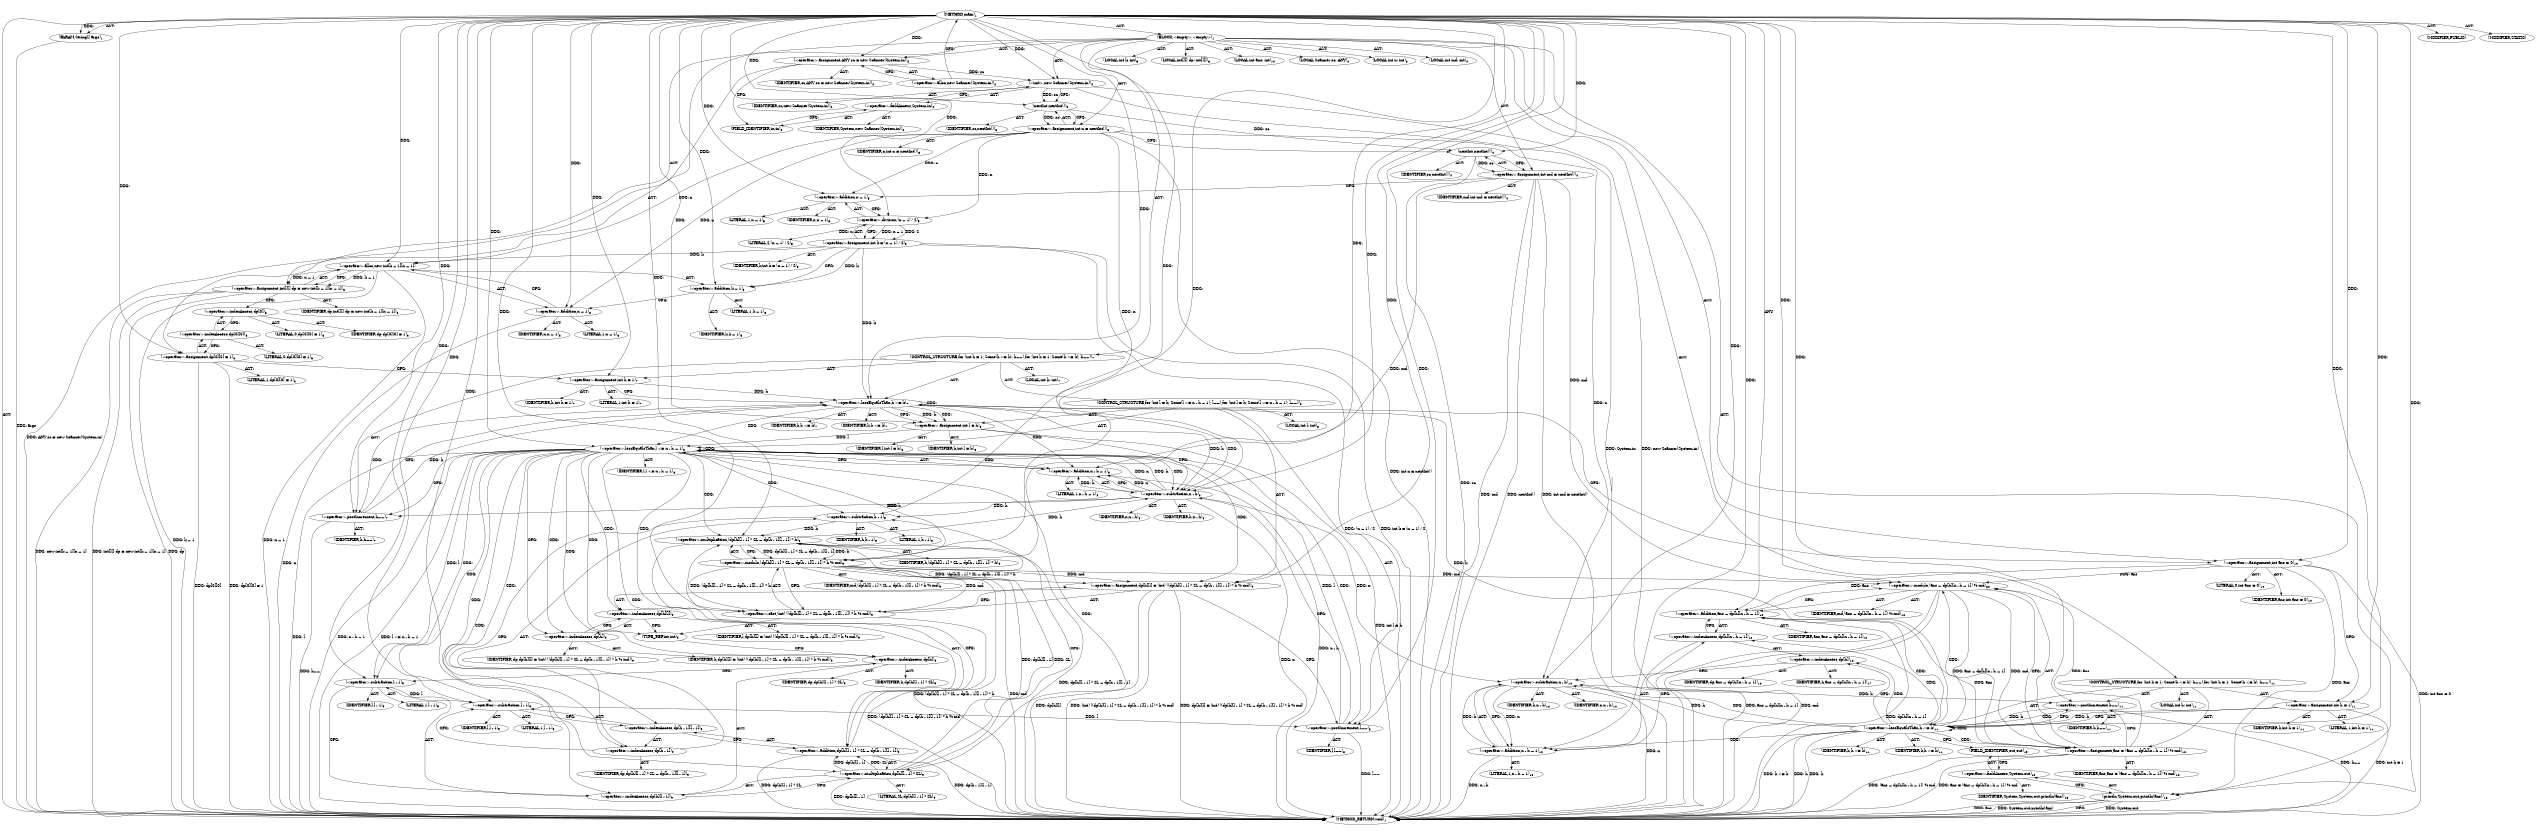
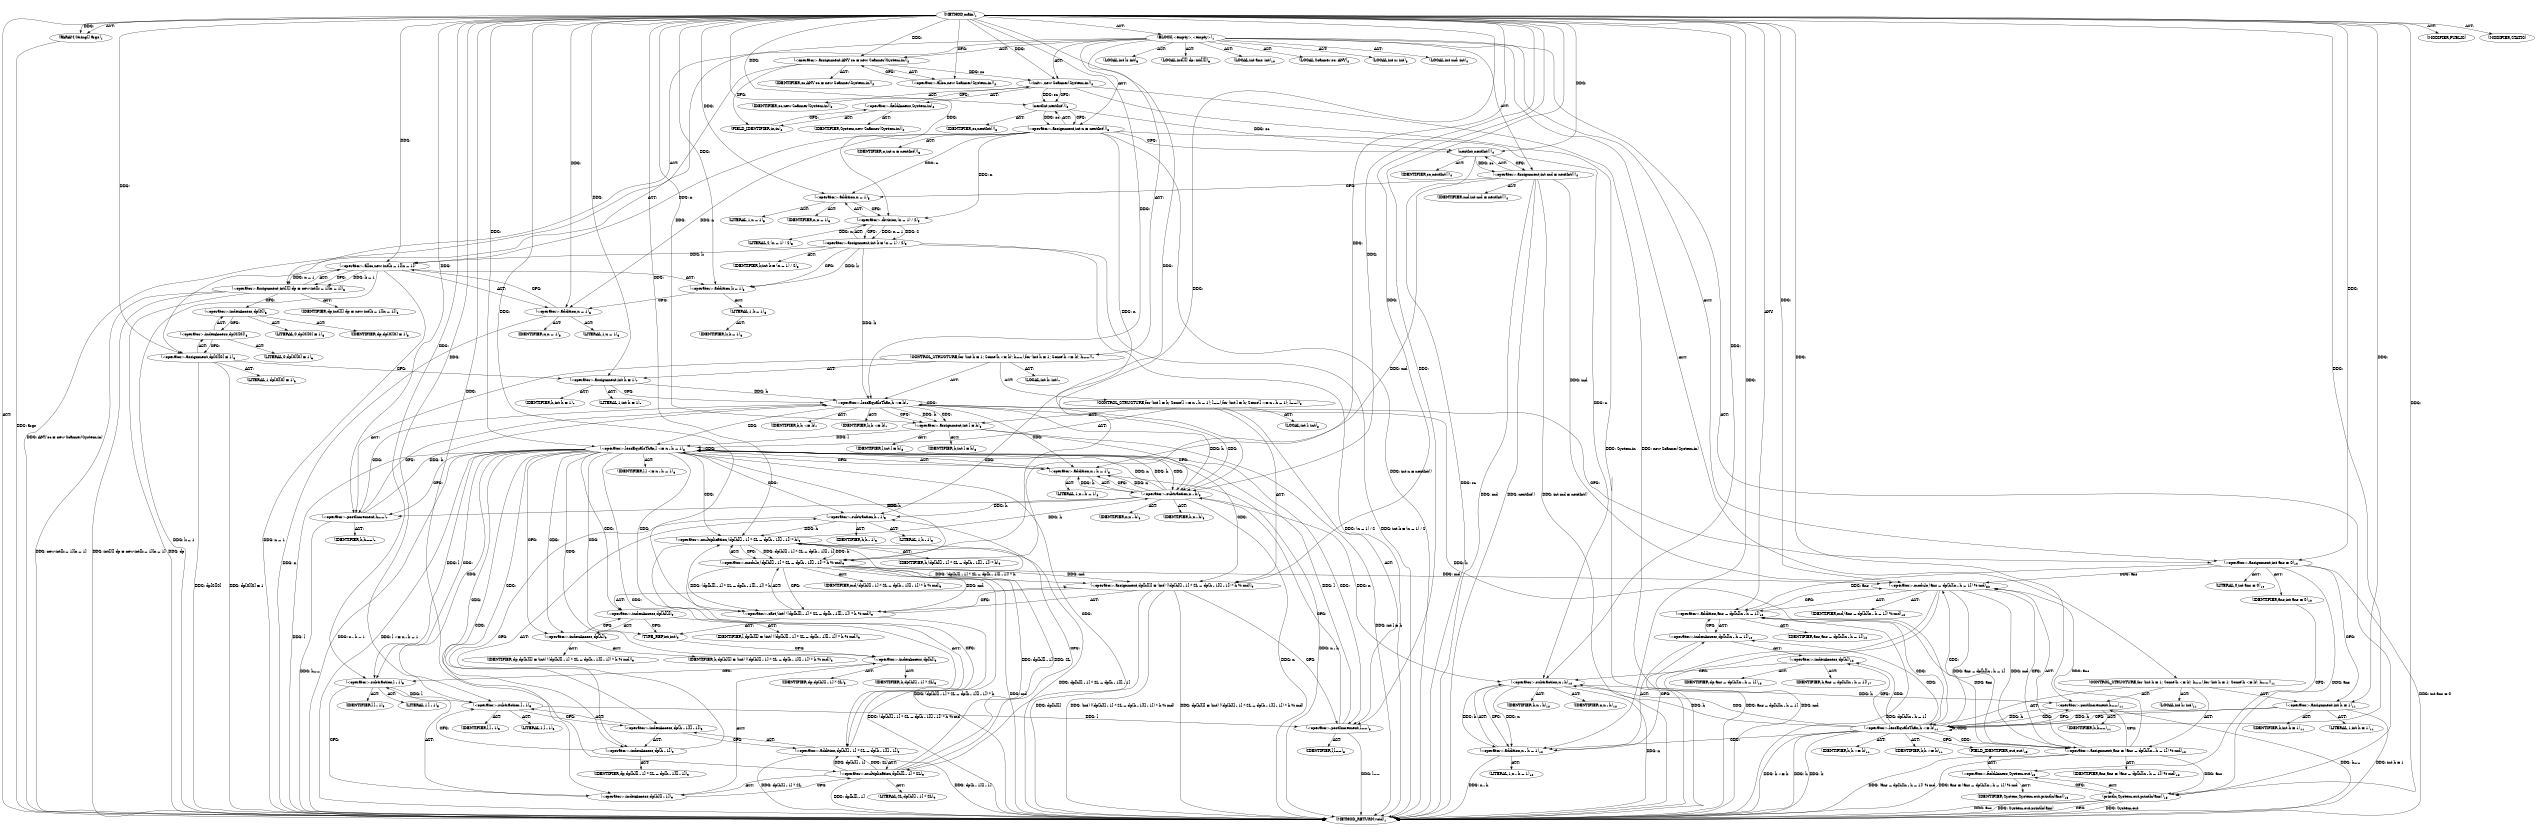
(945, 50) -> (957, 49)
(709, 311) -> (736, 323)
(1999, 762) -> (2224, 736)
none -> (2202, 771)
